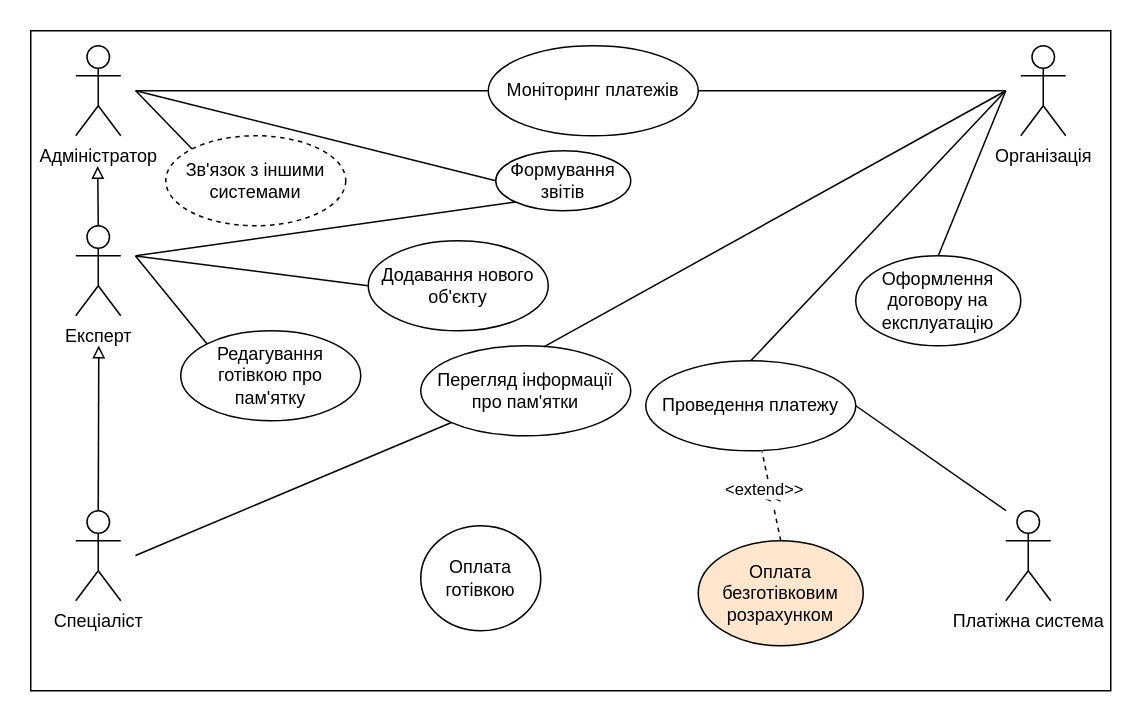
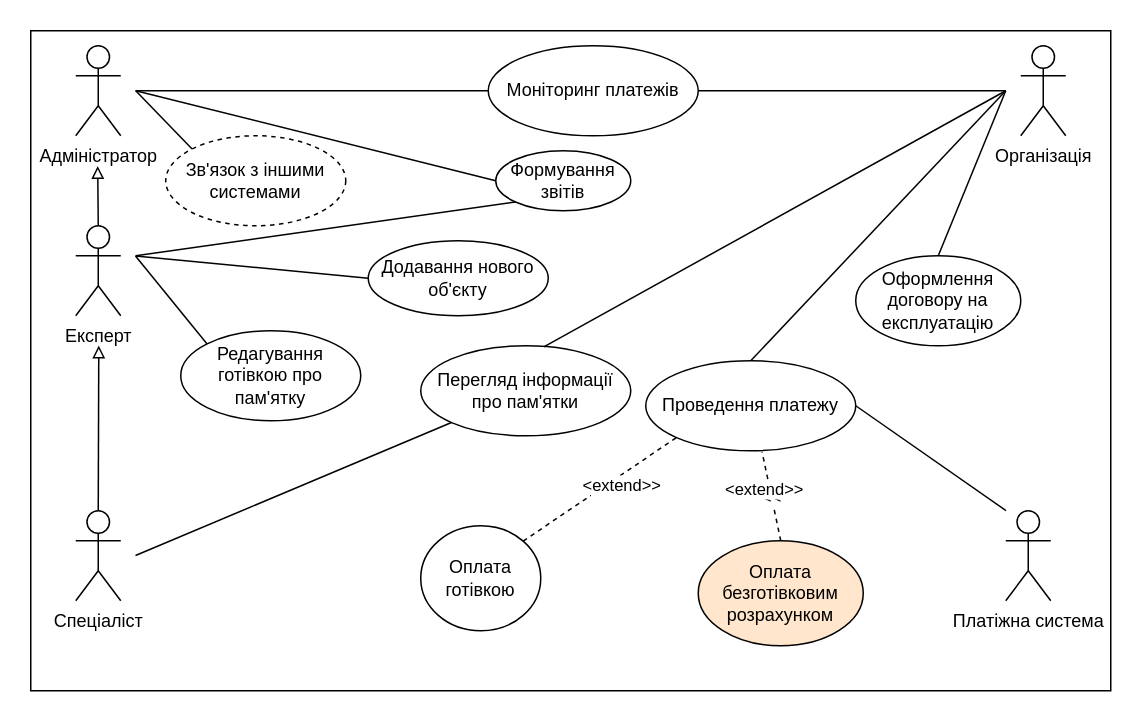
(458, 286) -> (458, 278)
none -> (599, 490)
